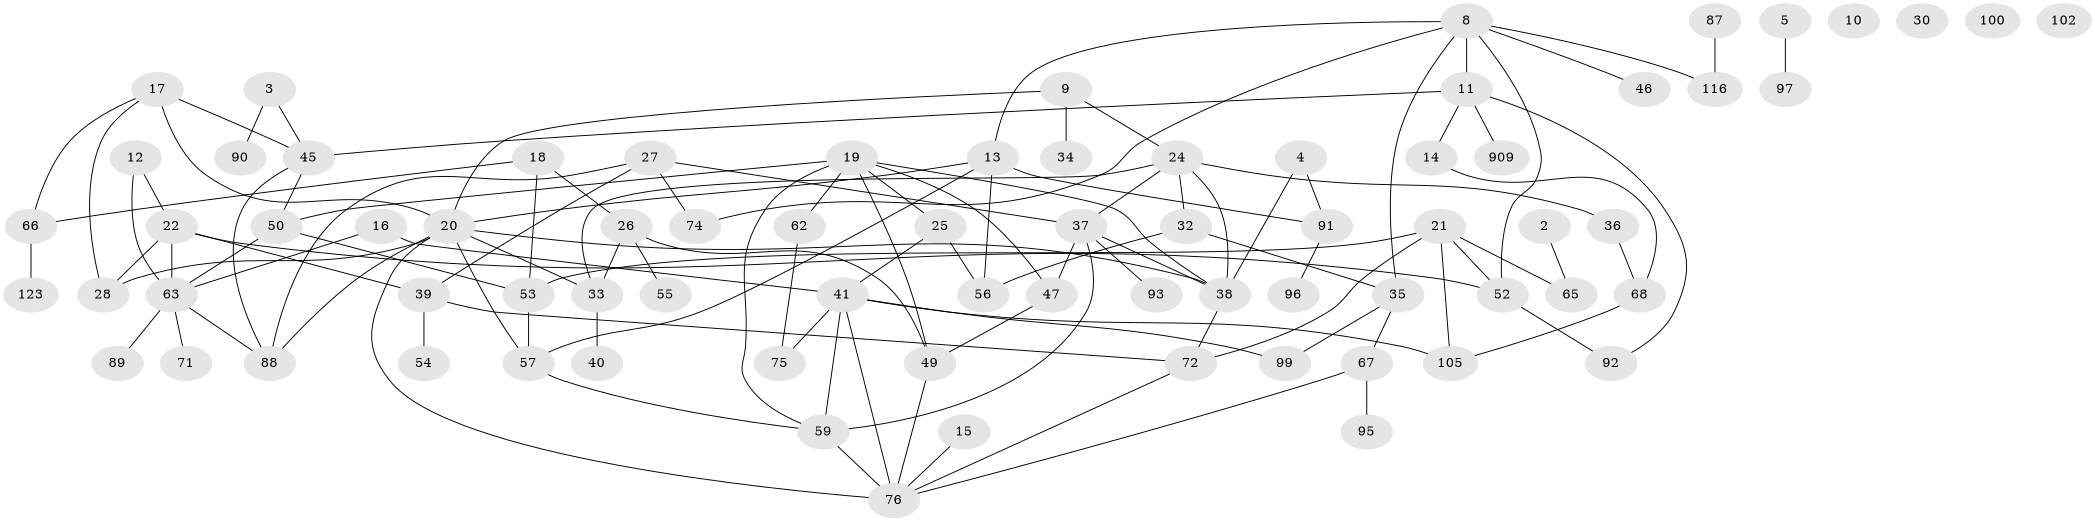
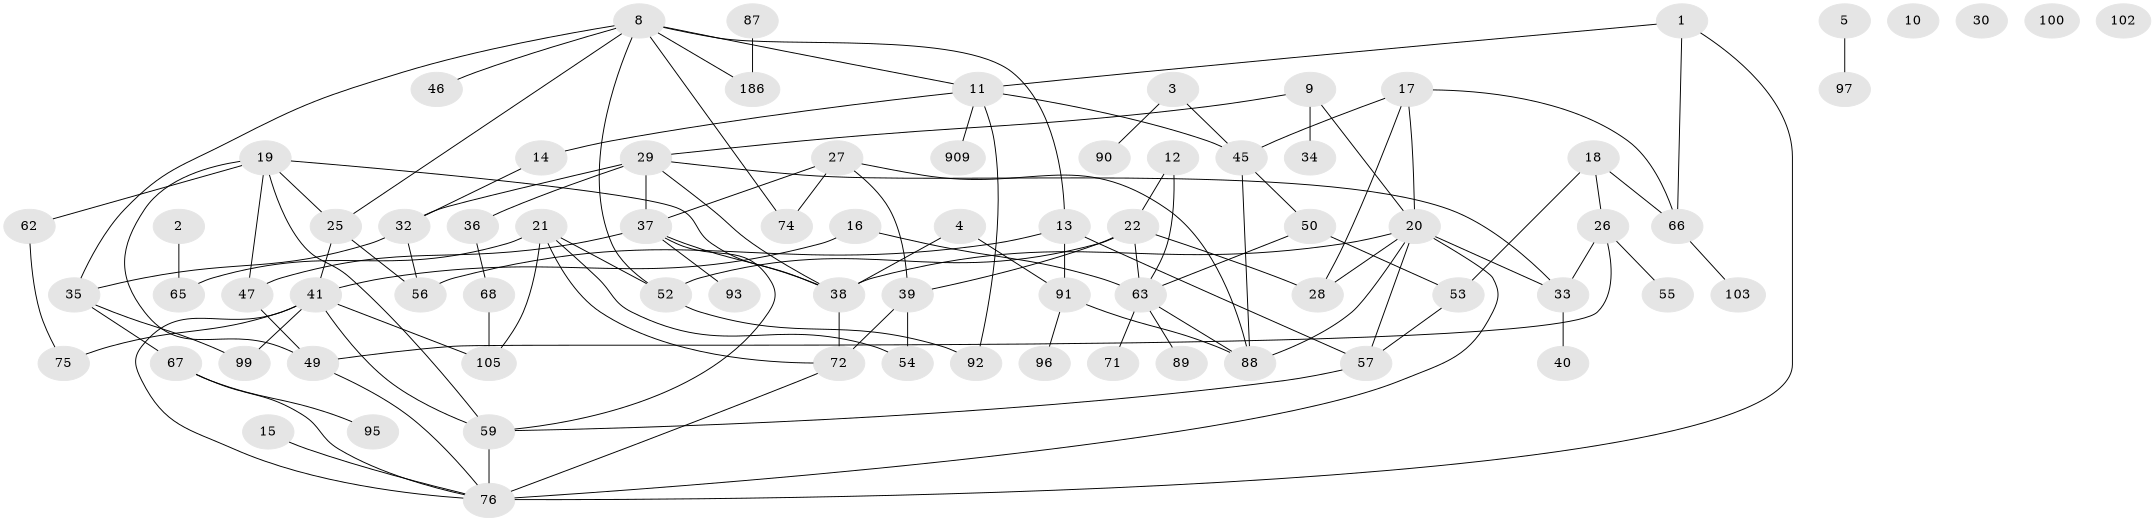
none -> (1682, 21)
(1715, 89) -> (753, 89)
none -> (488, 124)
(1177, 158) -> (646, 158)
(1589, 178) -> (473, 192)
(563, 187) -> none
(721, 193) -> none
(851, 254) -> (707, 334)
(31, 295) -> (1738, 295)
none -> (1151, 326)
